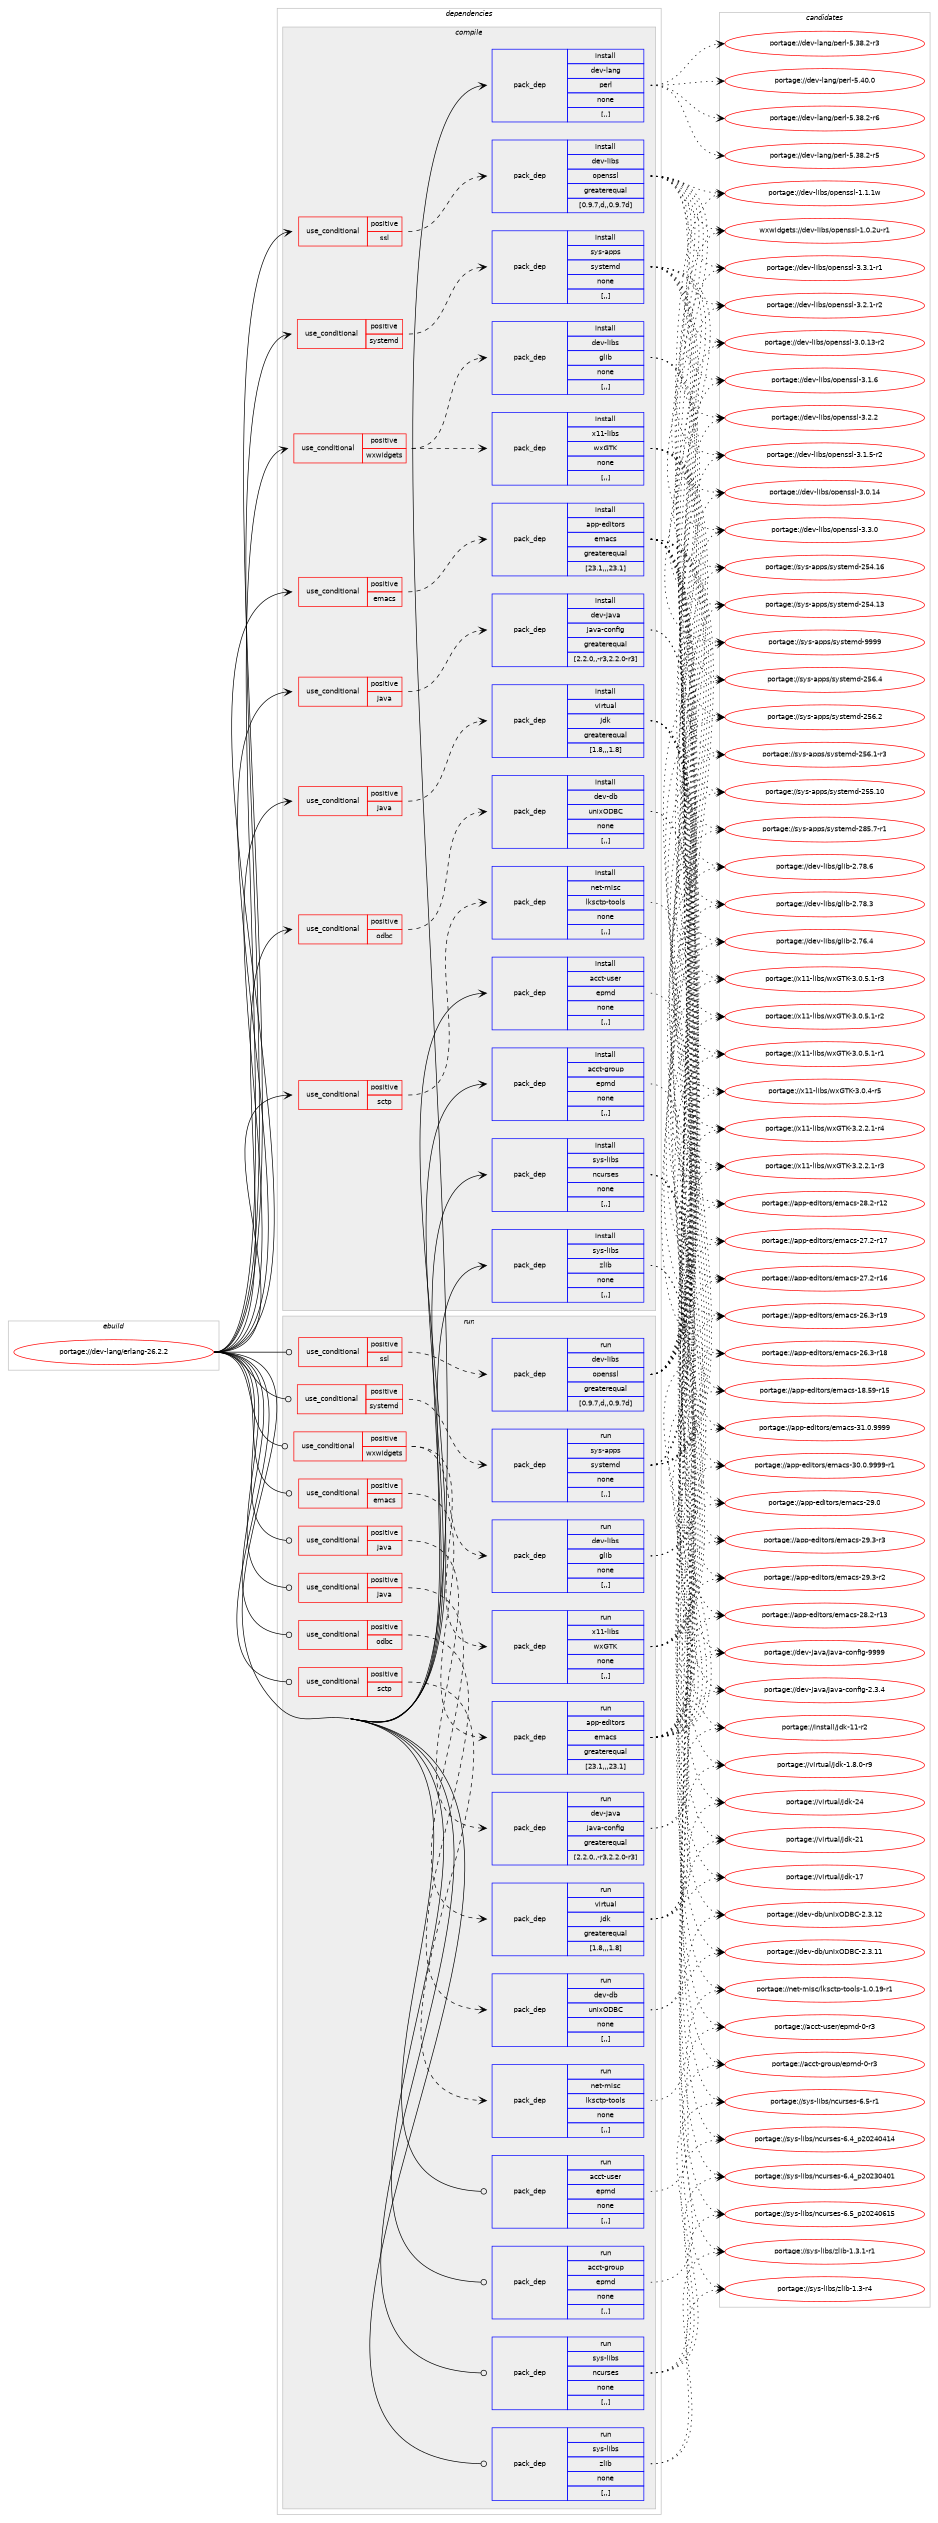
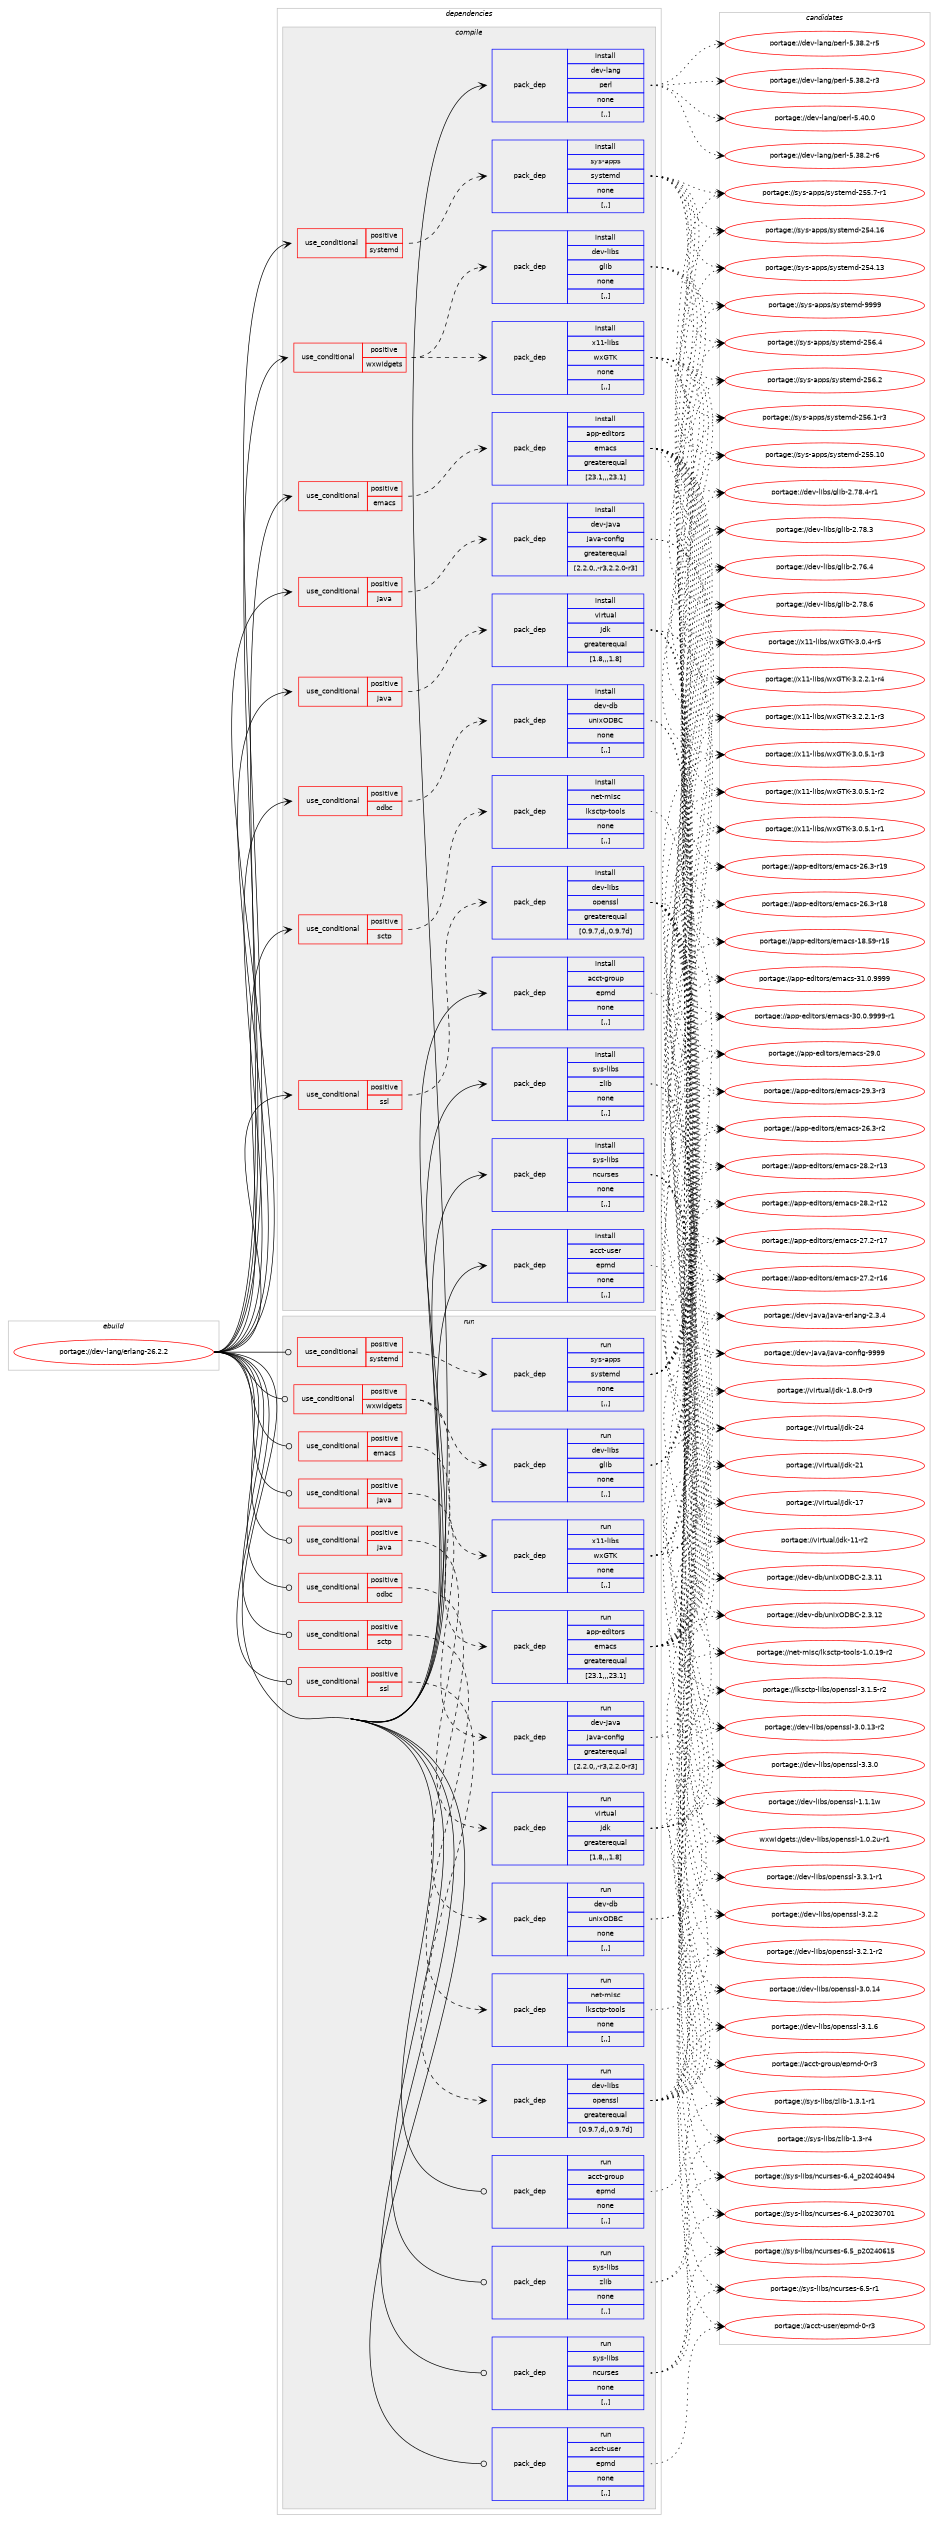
(825, 455) -> (825, 1690)
none -> (825, 493)
(825, 830) -> (825, 193)
(825, 1578) -> (825, 1129)
(825, 1690) -> (825, 1316)
(825, 1728) -> (825, 1541)
(825, 1990) -> (825, 1653)
(825, 2139) -> (825, 2177)
(825, 2177) -> (825, 2214)
